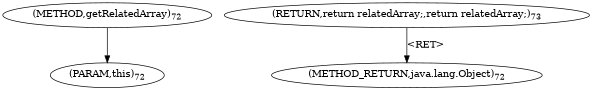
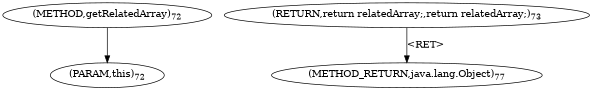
(500, 74) -> (500, 74)
